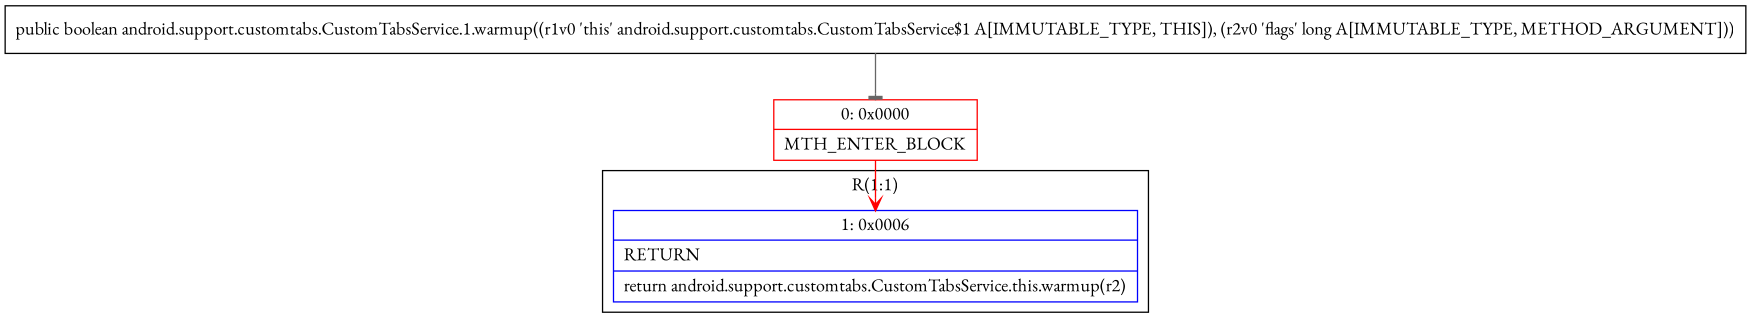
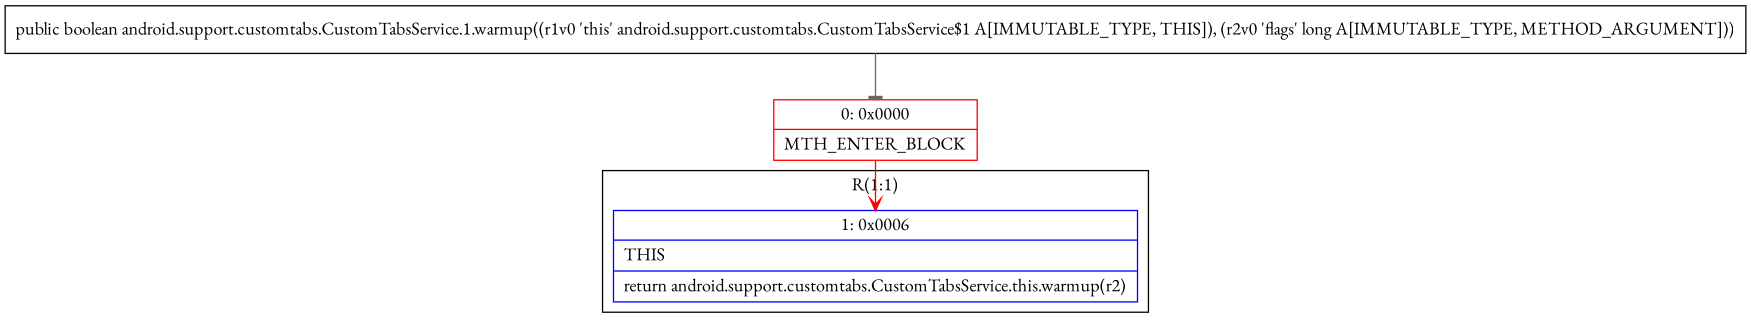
(662, 255) -> (645, 255)
